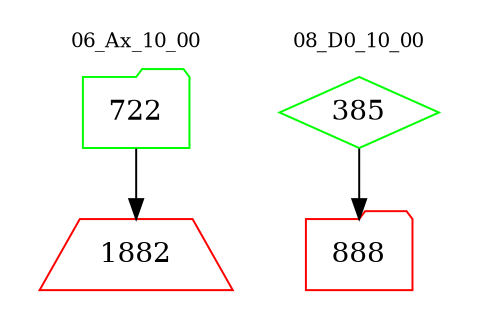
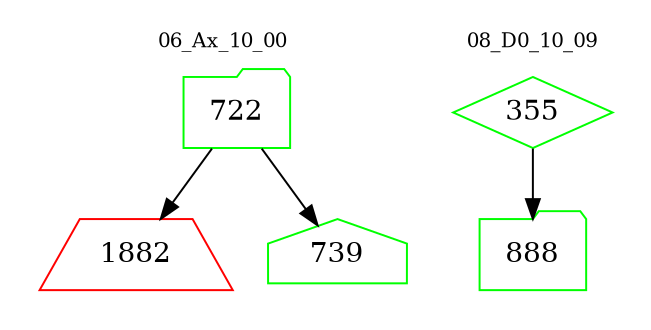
(359, 42) -> (533, 42)
(359, 112) -> (533, 112)
none -> (337, 255)
(359, 255) -> (533, 255)
